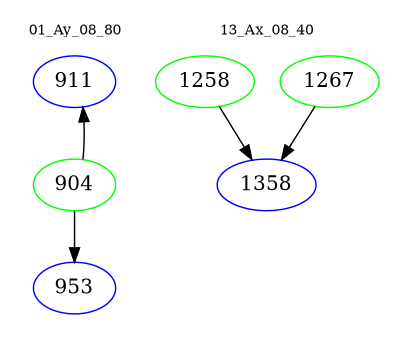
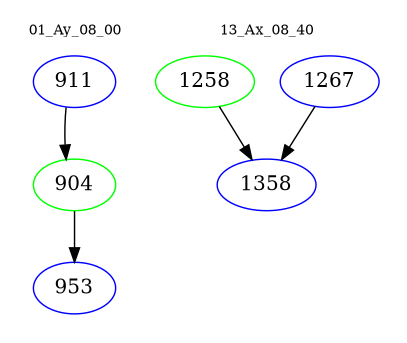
(75, 31) -> (75, 31)
(330, 82) -> (330, 82)
(84, 141) -> (65, 126)
